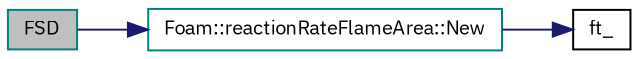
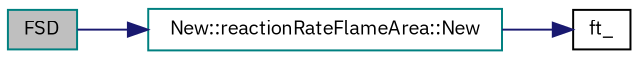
(325, 30) -> (325, 30)
